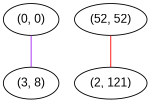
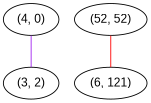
(31, 19) -> (31, 19)
(31, 83) -> (31, 83)
(111, 83) -> (111, 83)
